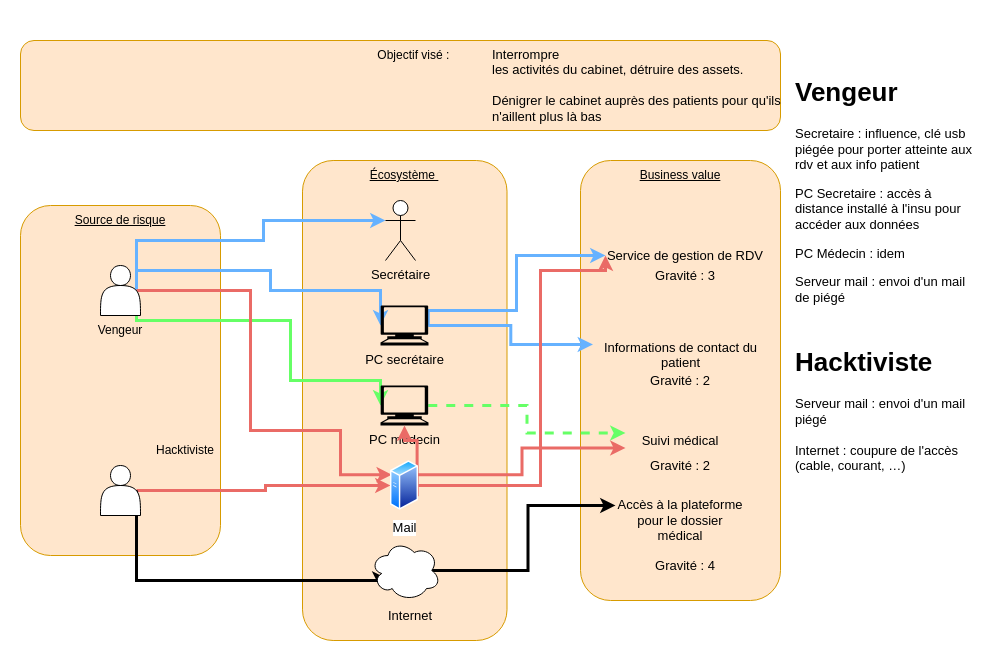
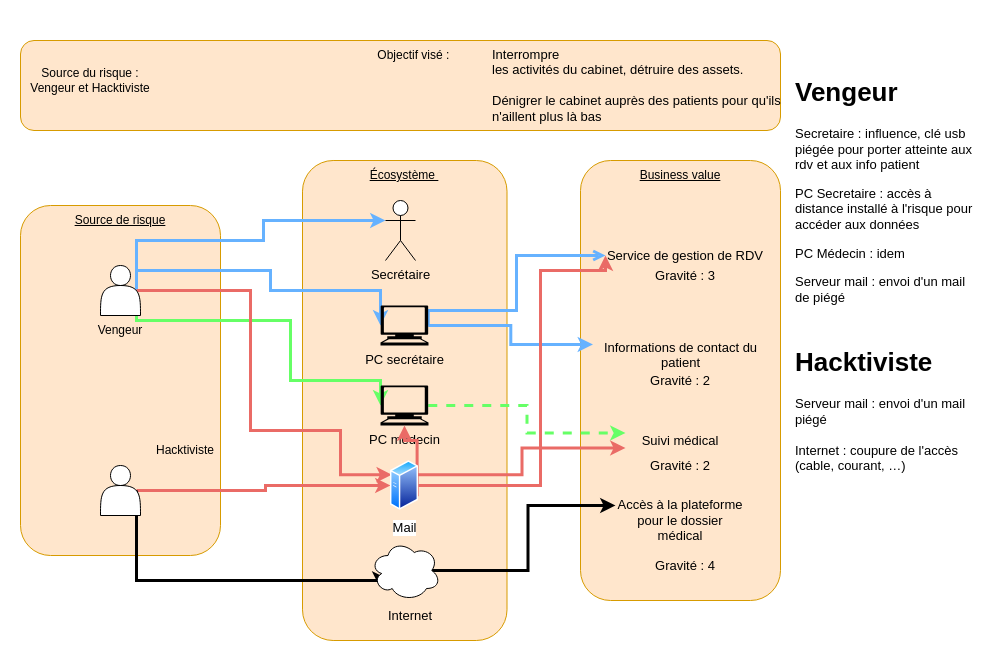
none -> (91, 81)
(887, 146) -> (887, 146)
(592, 256) -> (593, 256)
